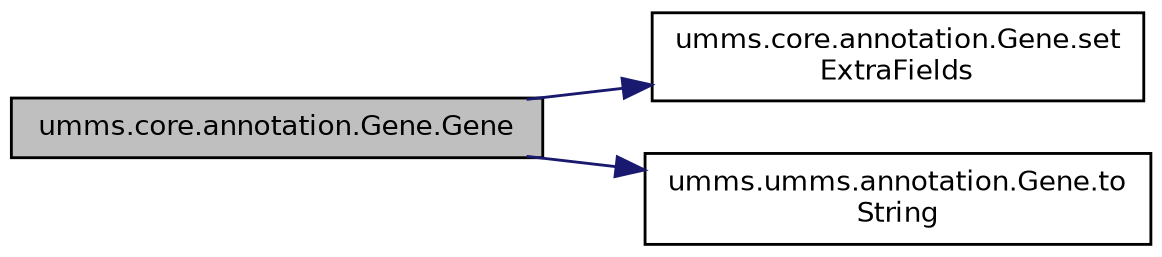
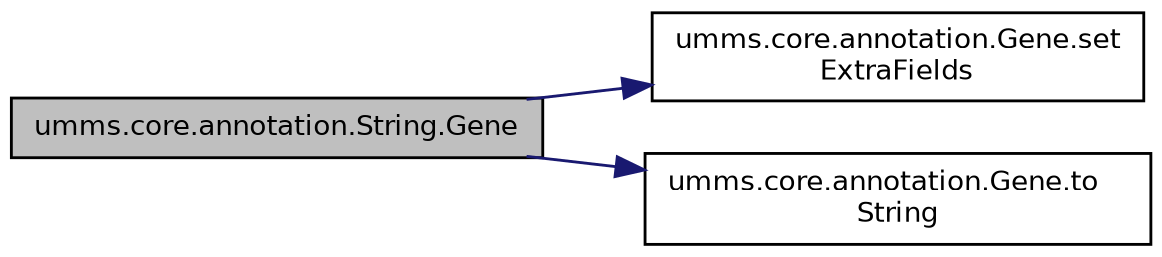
(277, 128) -> (277, 128)
(898, 199) -> (898, 199)
